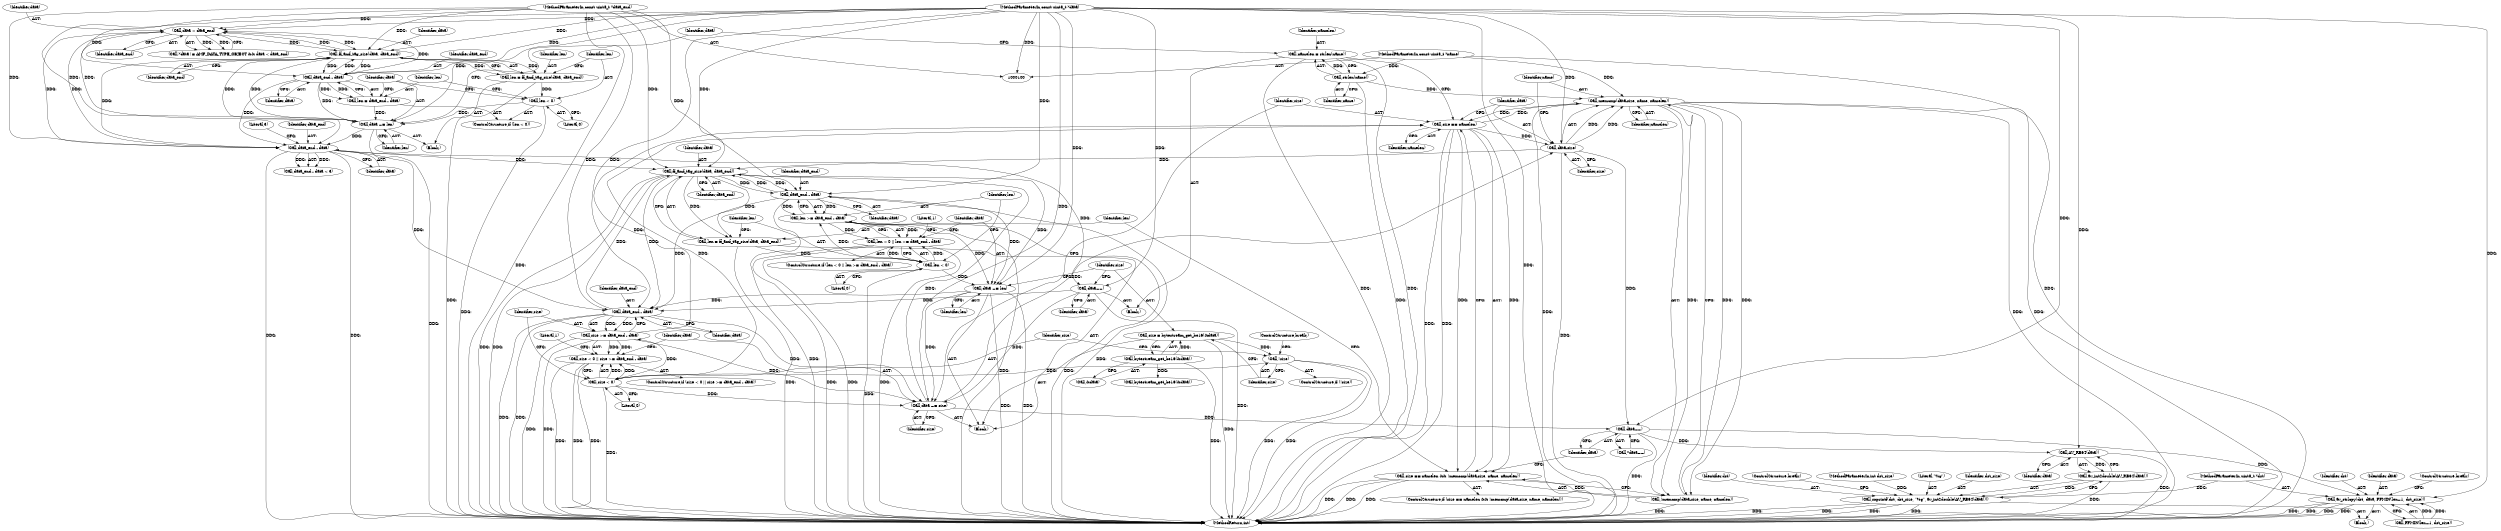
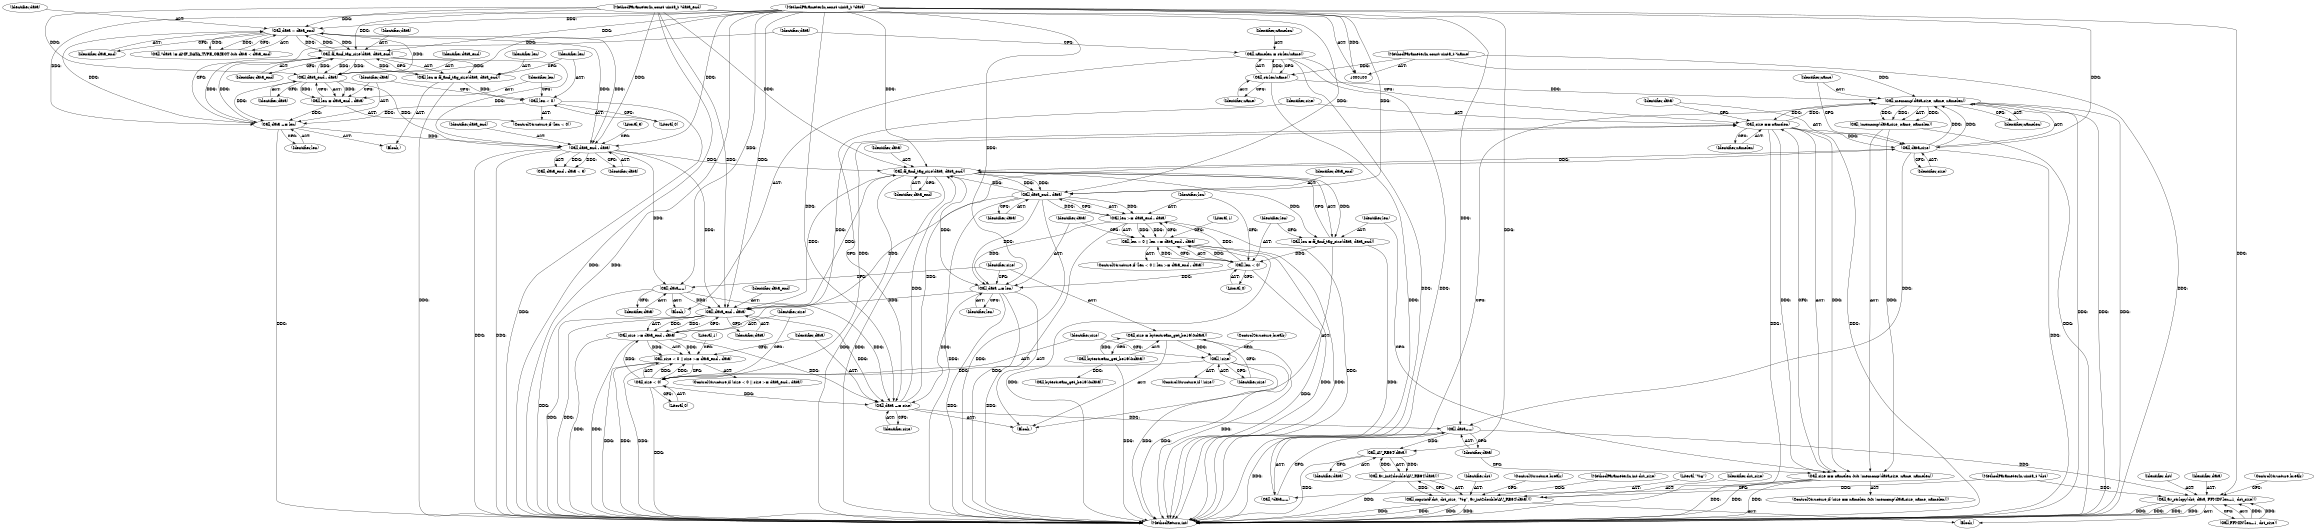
(1705, 292) -> (1480, 201)
(1088, 383) -> none
(2115, 465) -> (1386, 465)
(1587, 486) -> (1546, 493)
(2287, 488) -> (2106, 488)
